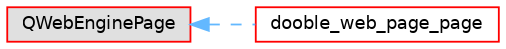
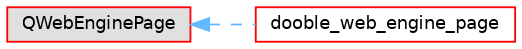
(377, 24) -> (385, 24)
